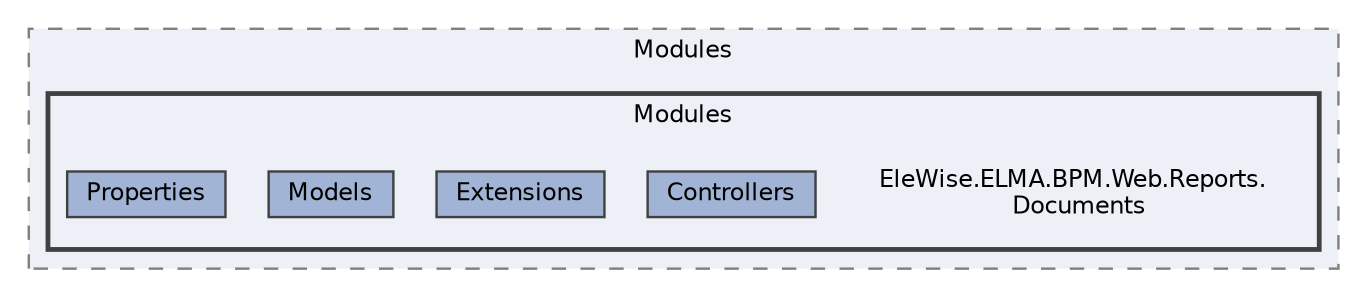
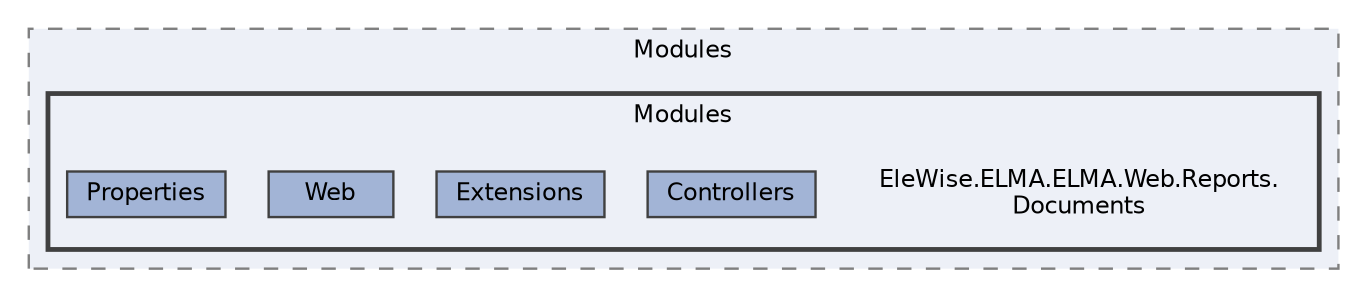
(331, 194) -> (331, 194)
(1079, 194) -> (1079, 194)
